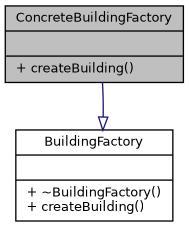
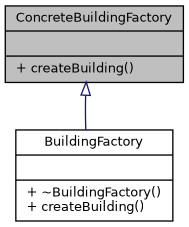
(103, 100) -> (85, 113)
